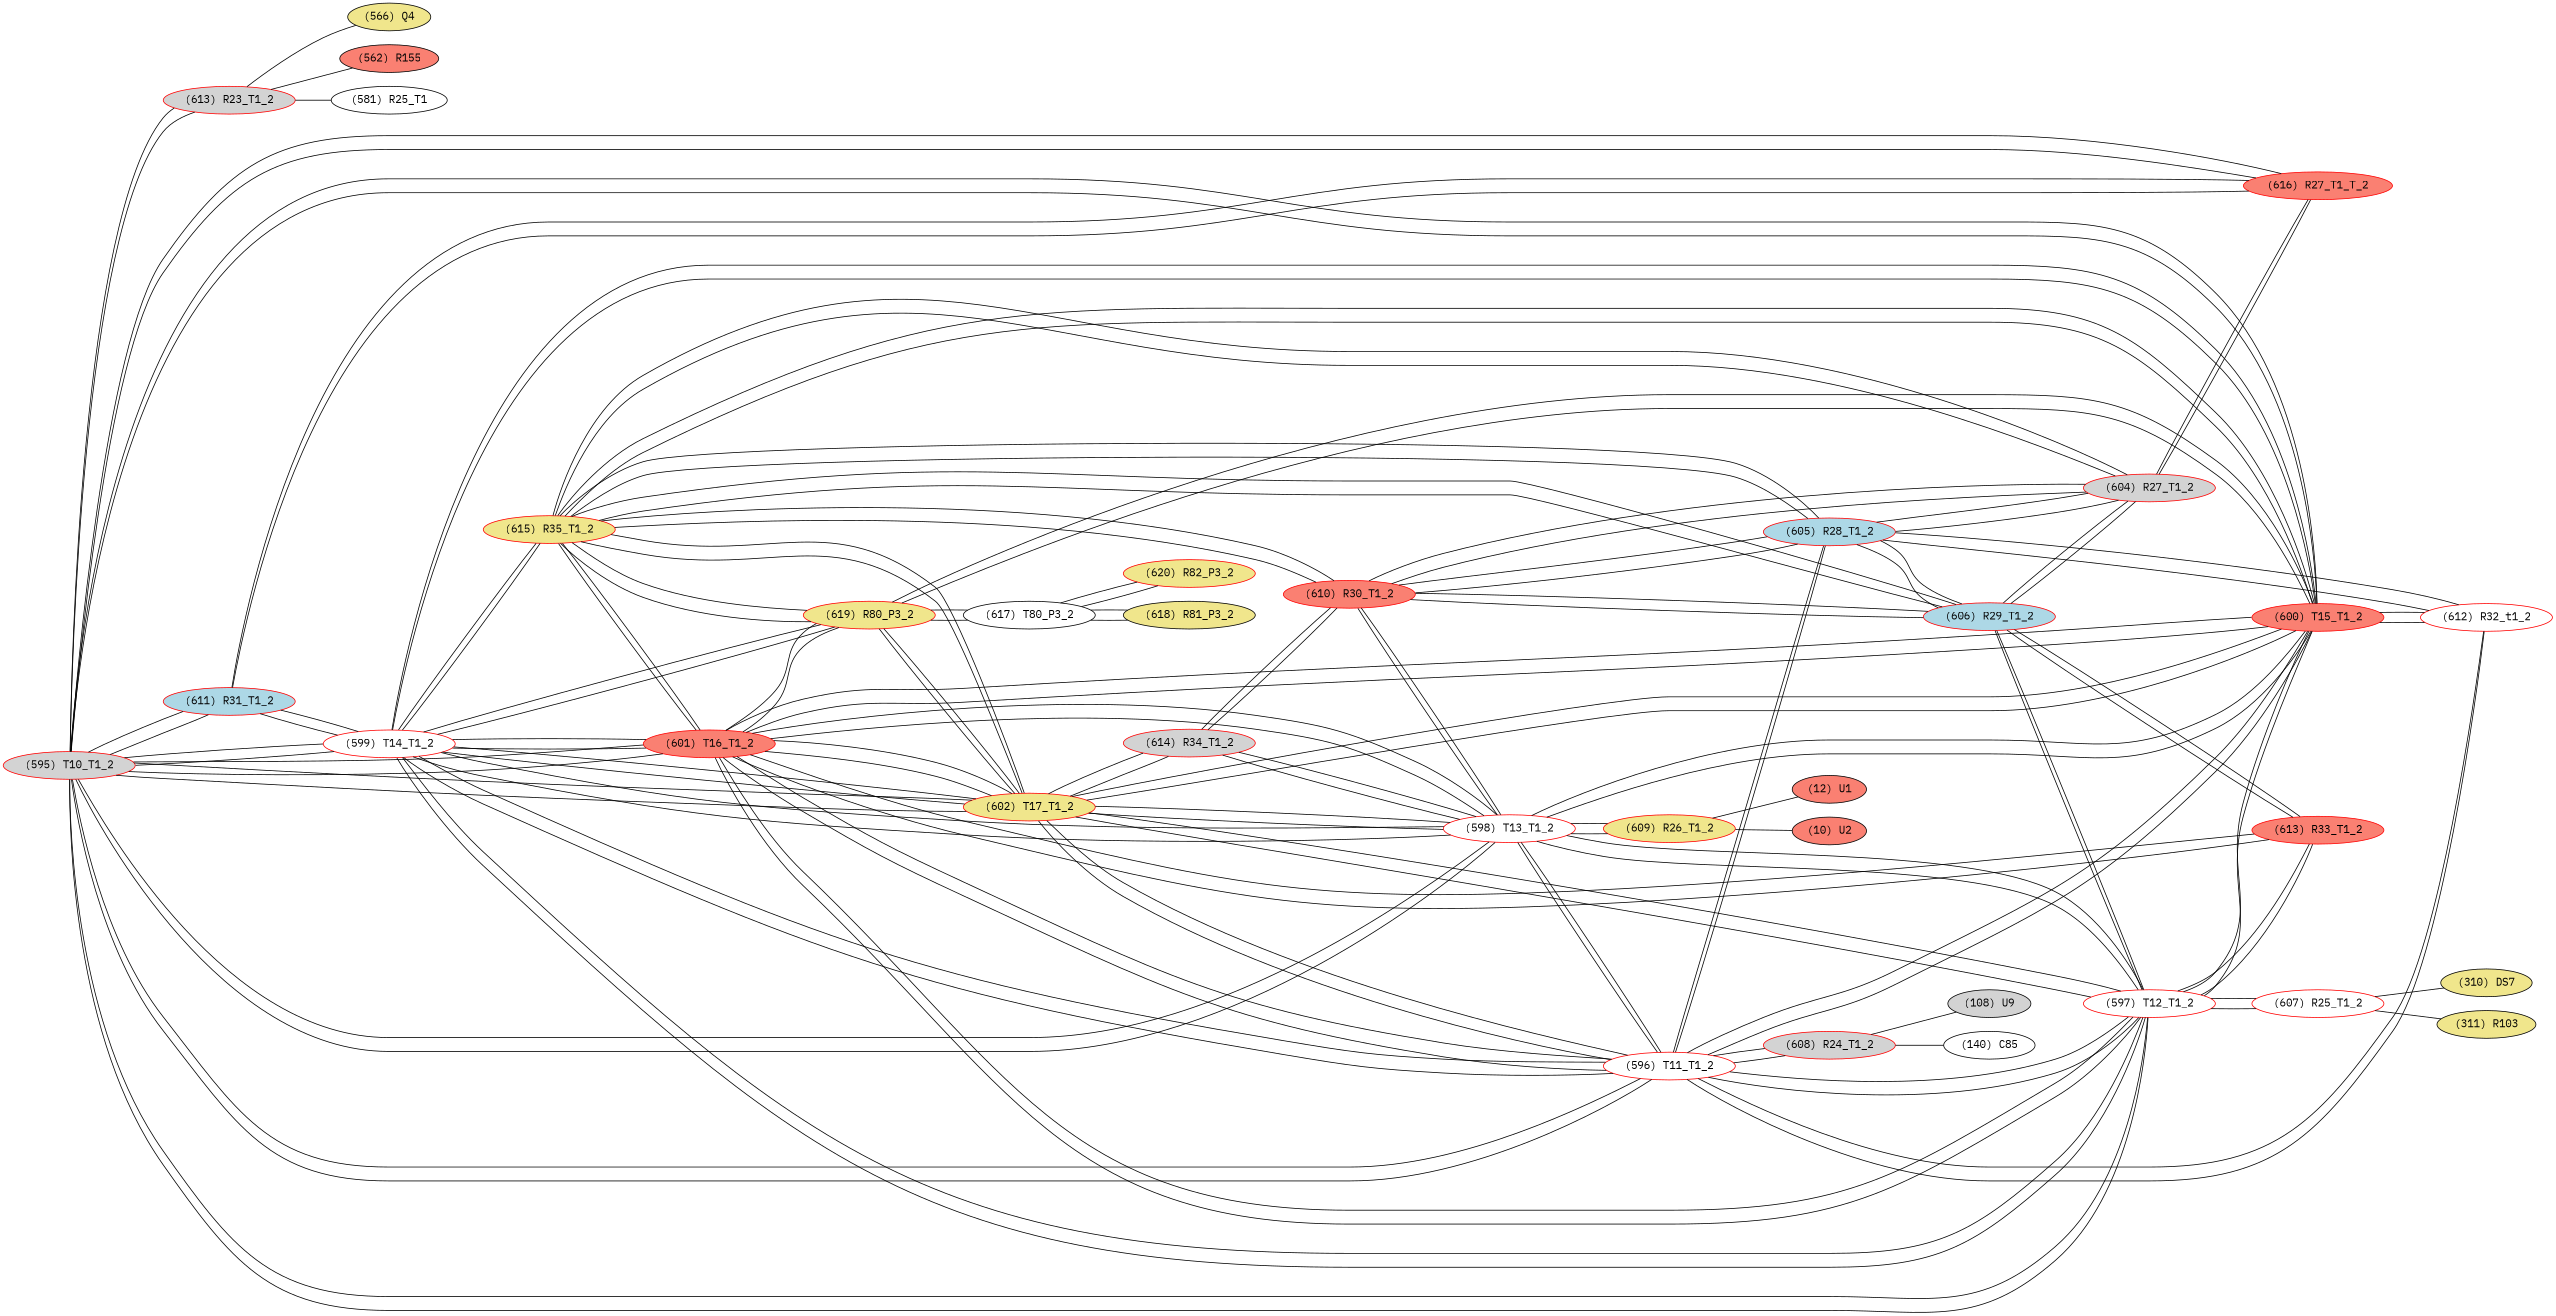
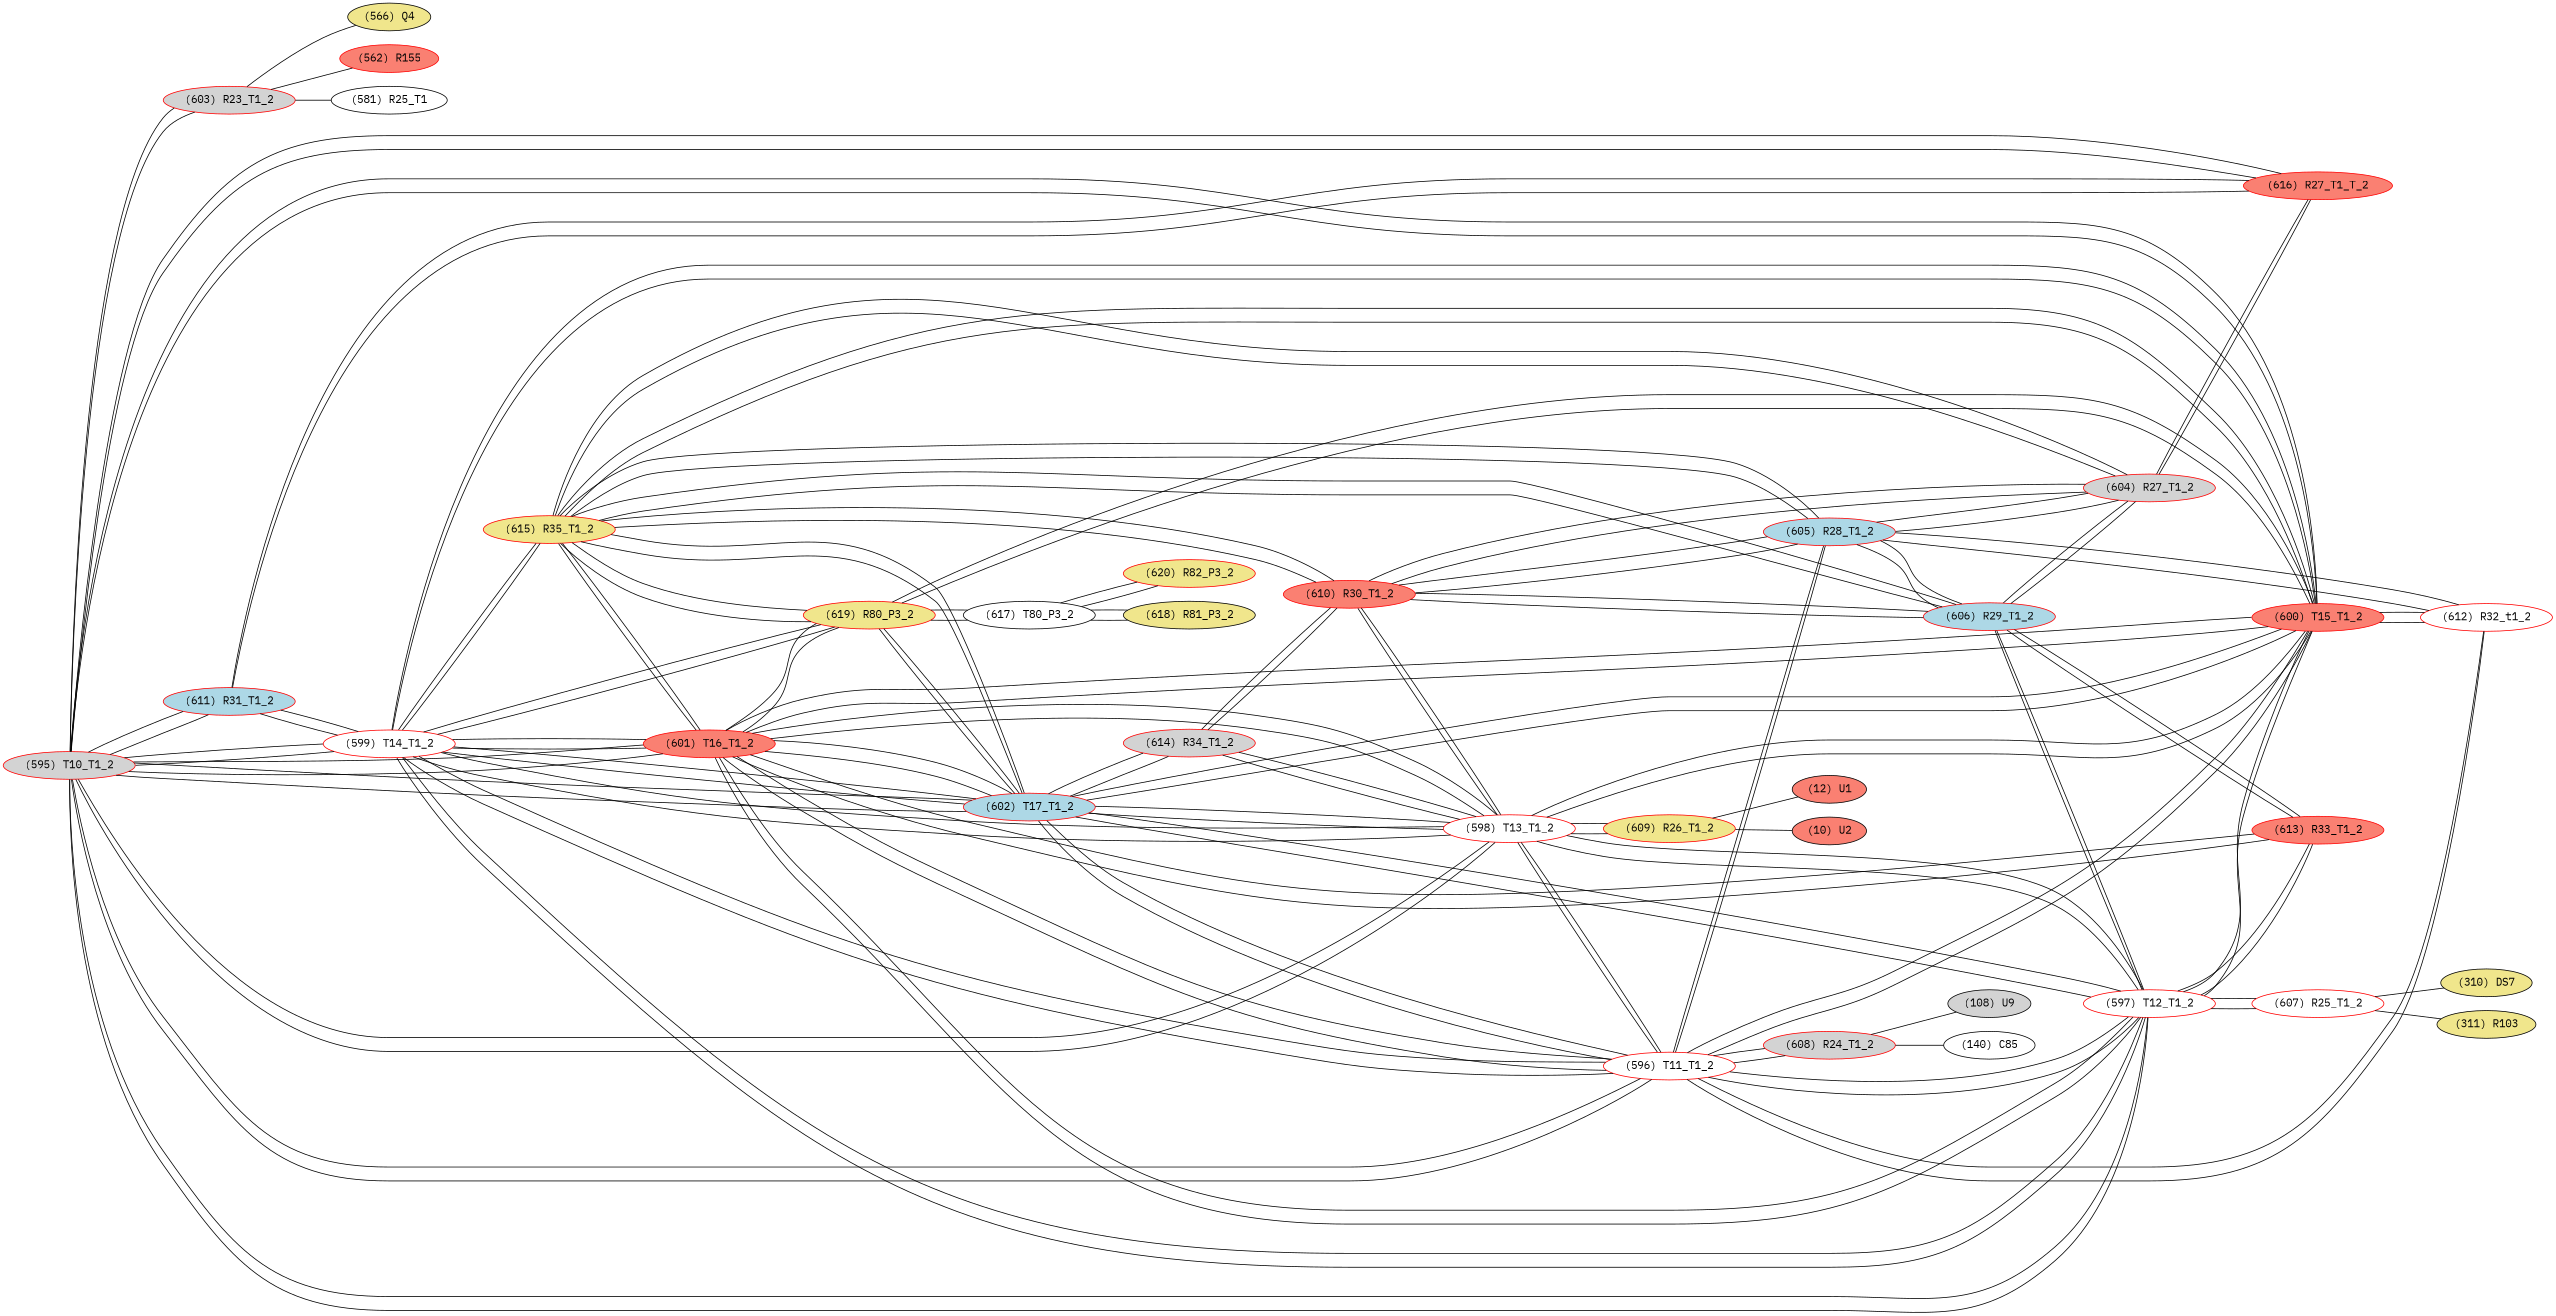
(389, 59) -> (389, 59)
(229, 100) -> (229, 100)
(1029, 807) -> (1029, 807)
